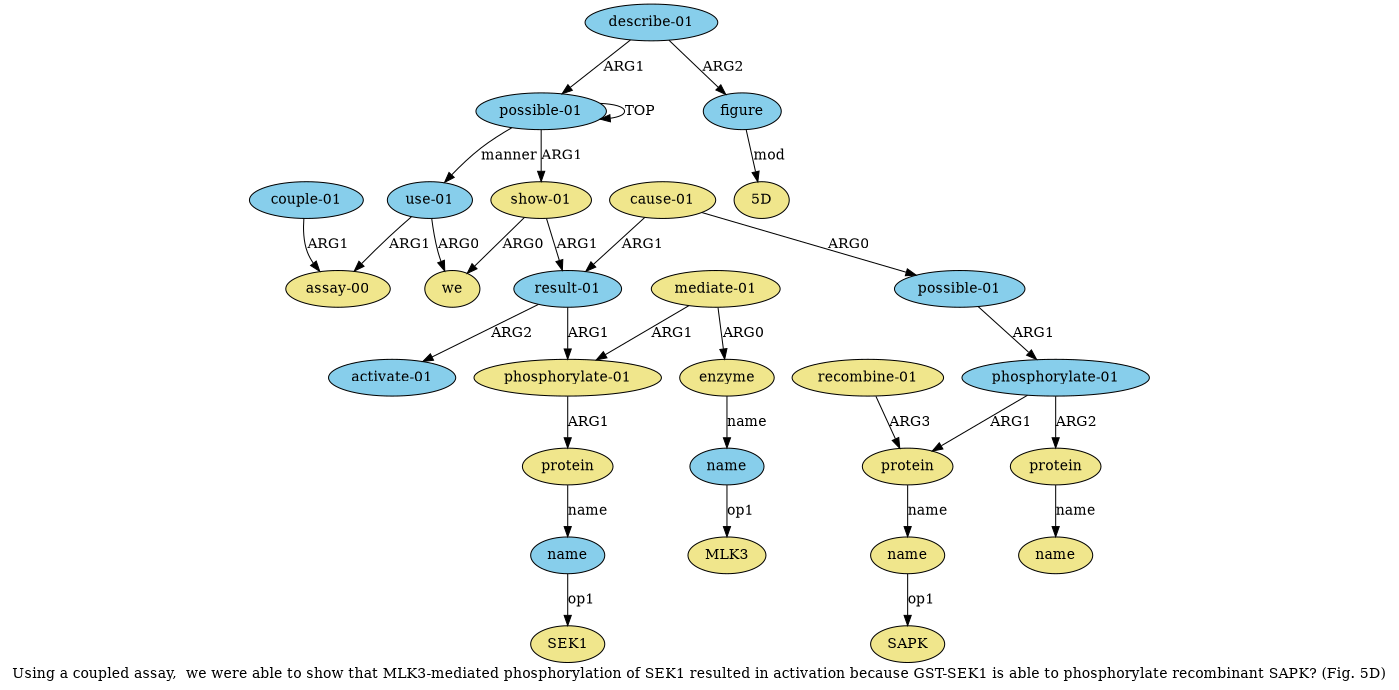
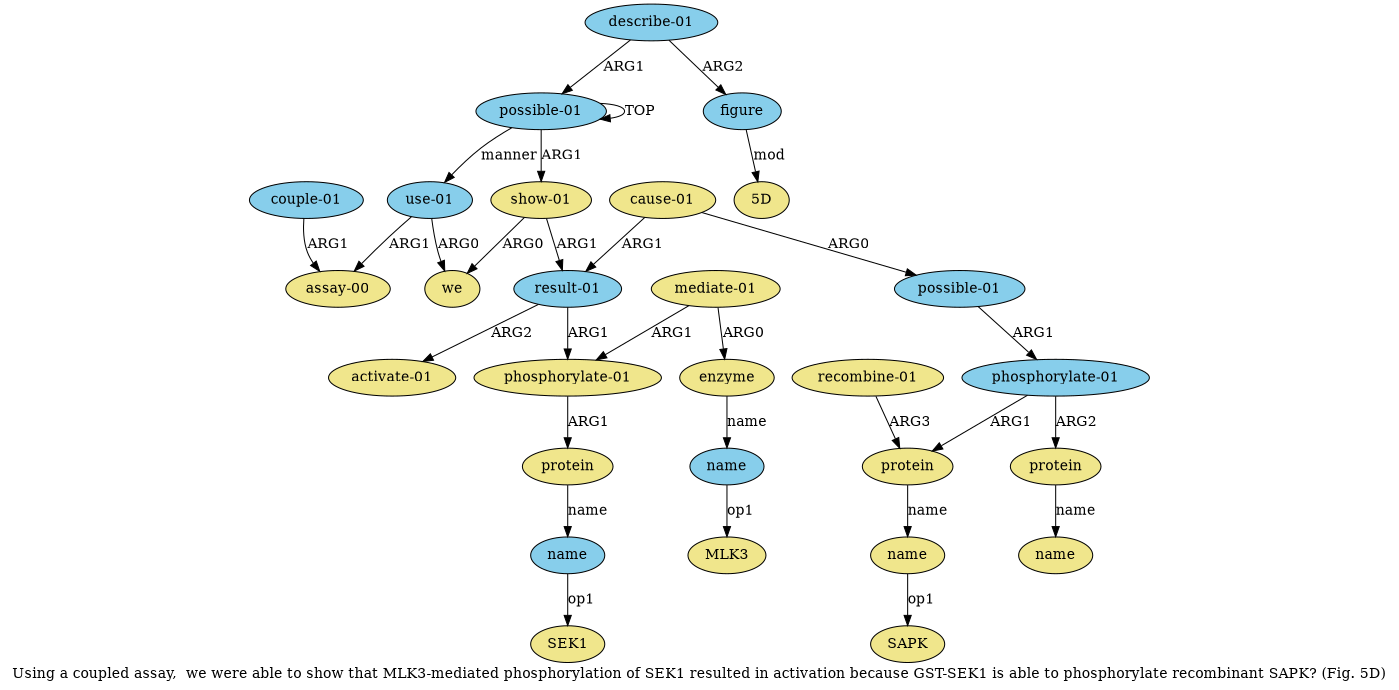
(392, 378) -> (392, 378)
